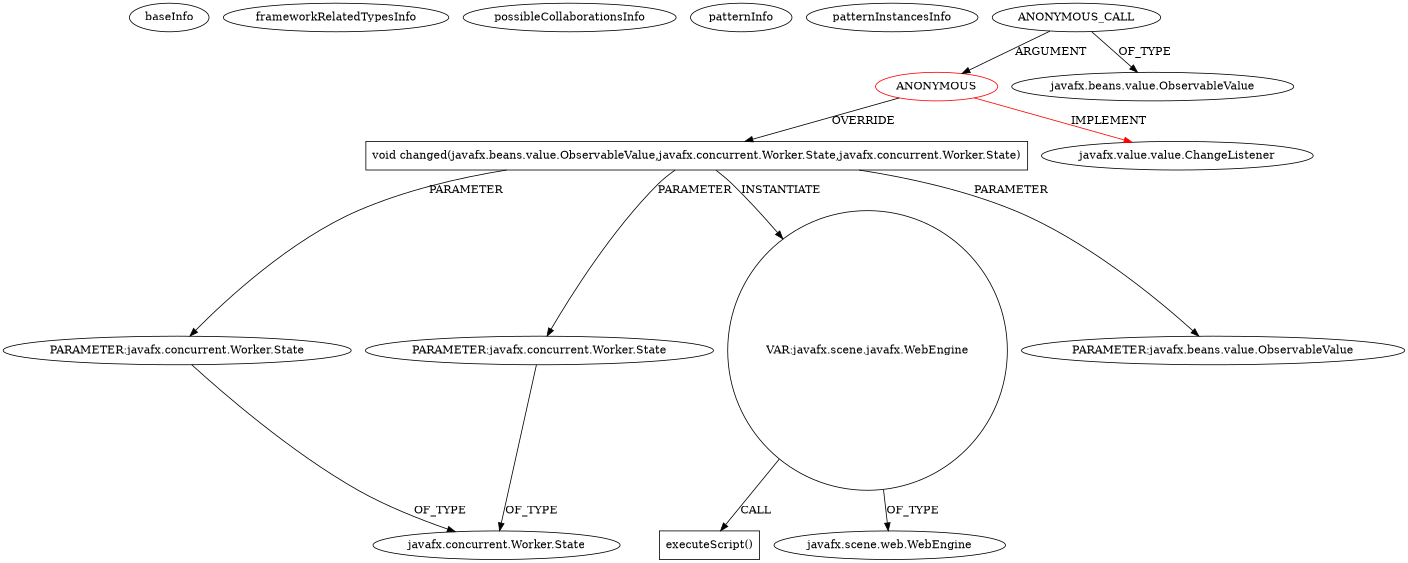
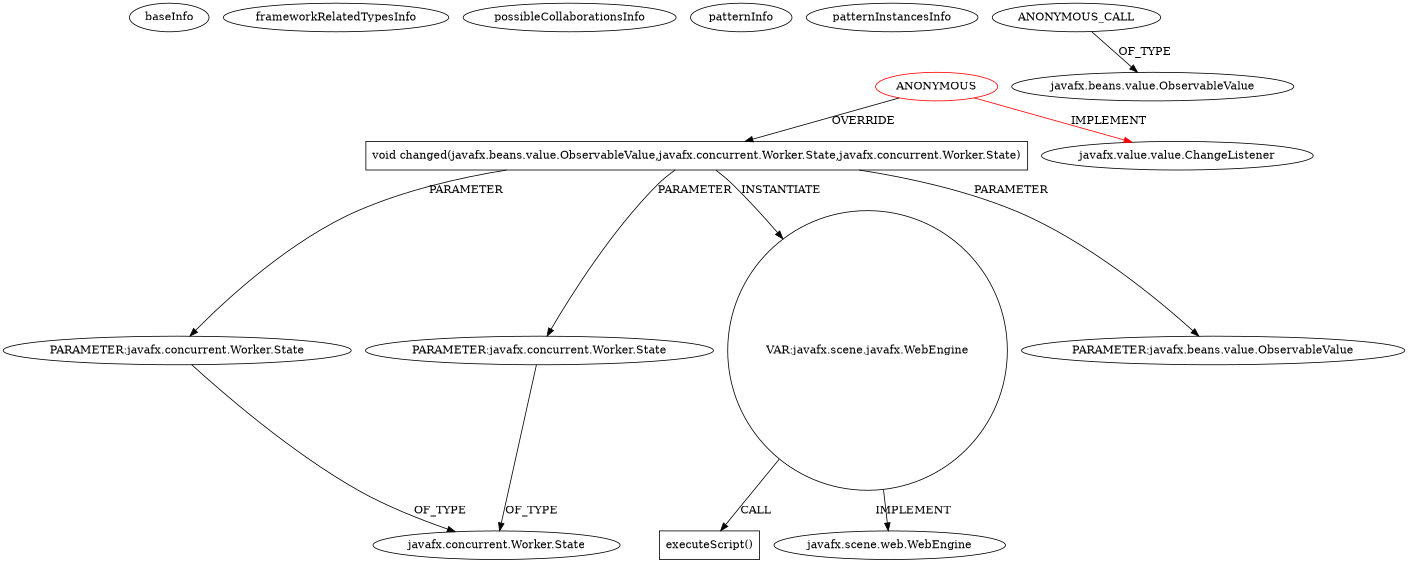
(1010, 51) -> none
(913, 511) -> (913, 511)
